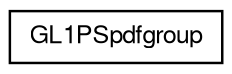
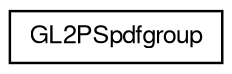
(116, 37) -> (116, 37)
